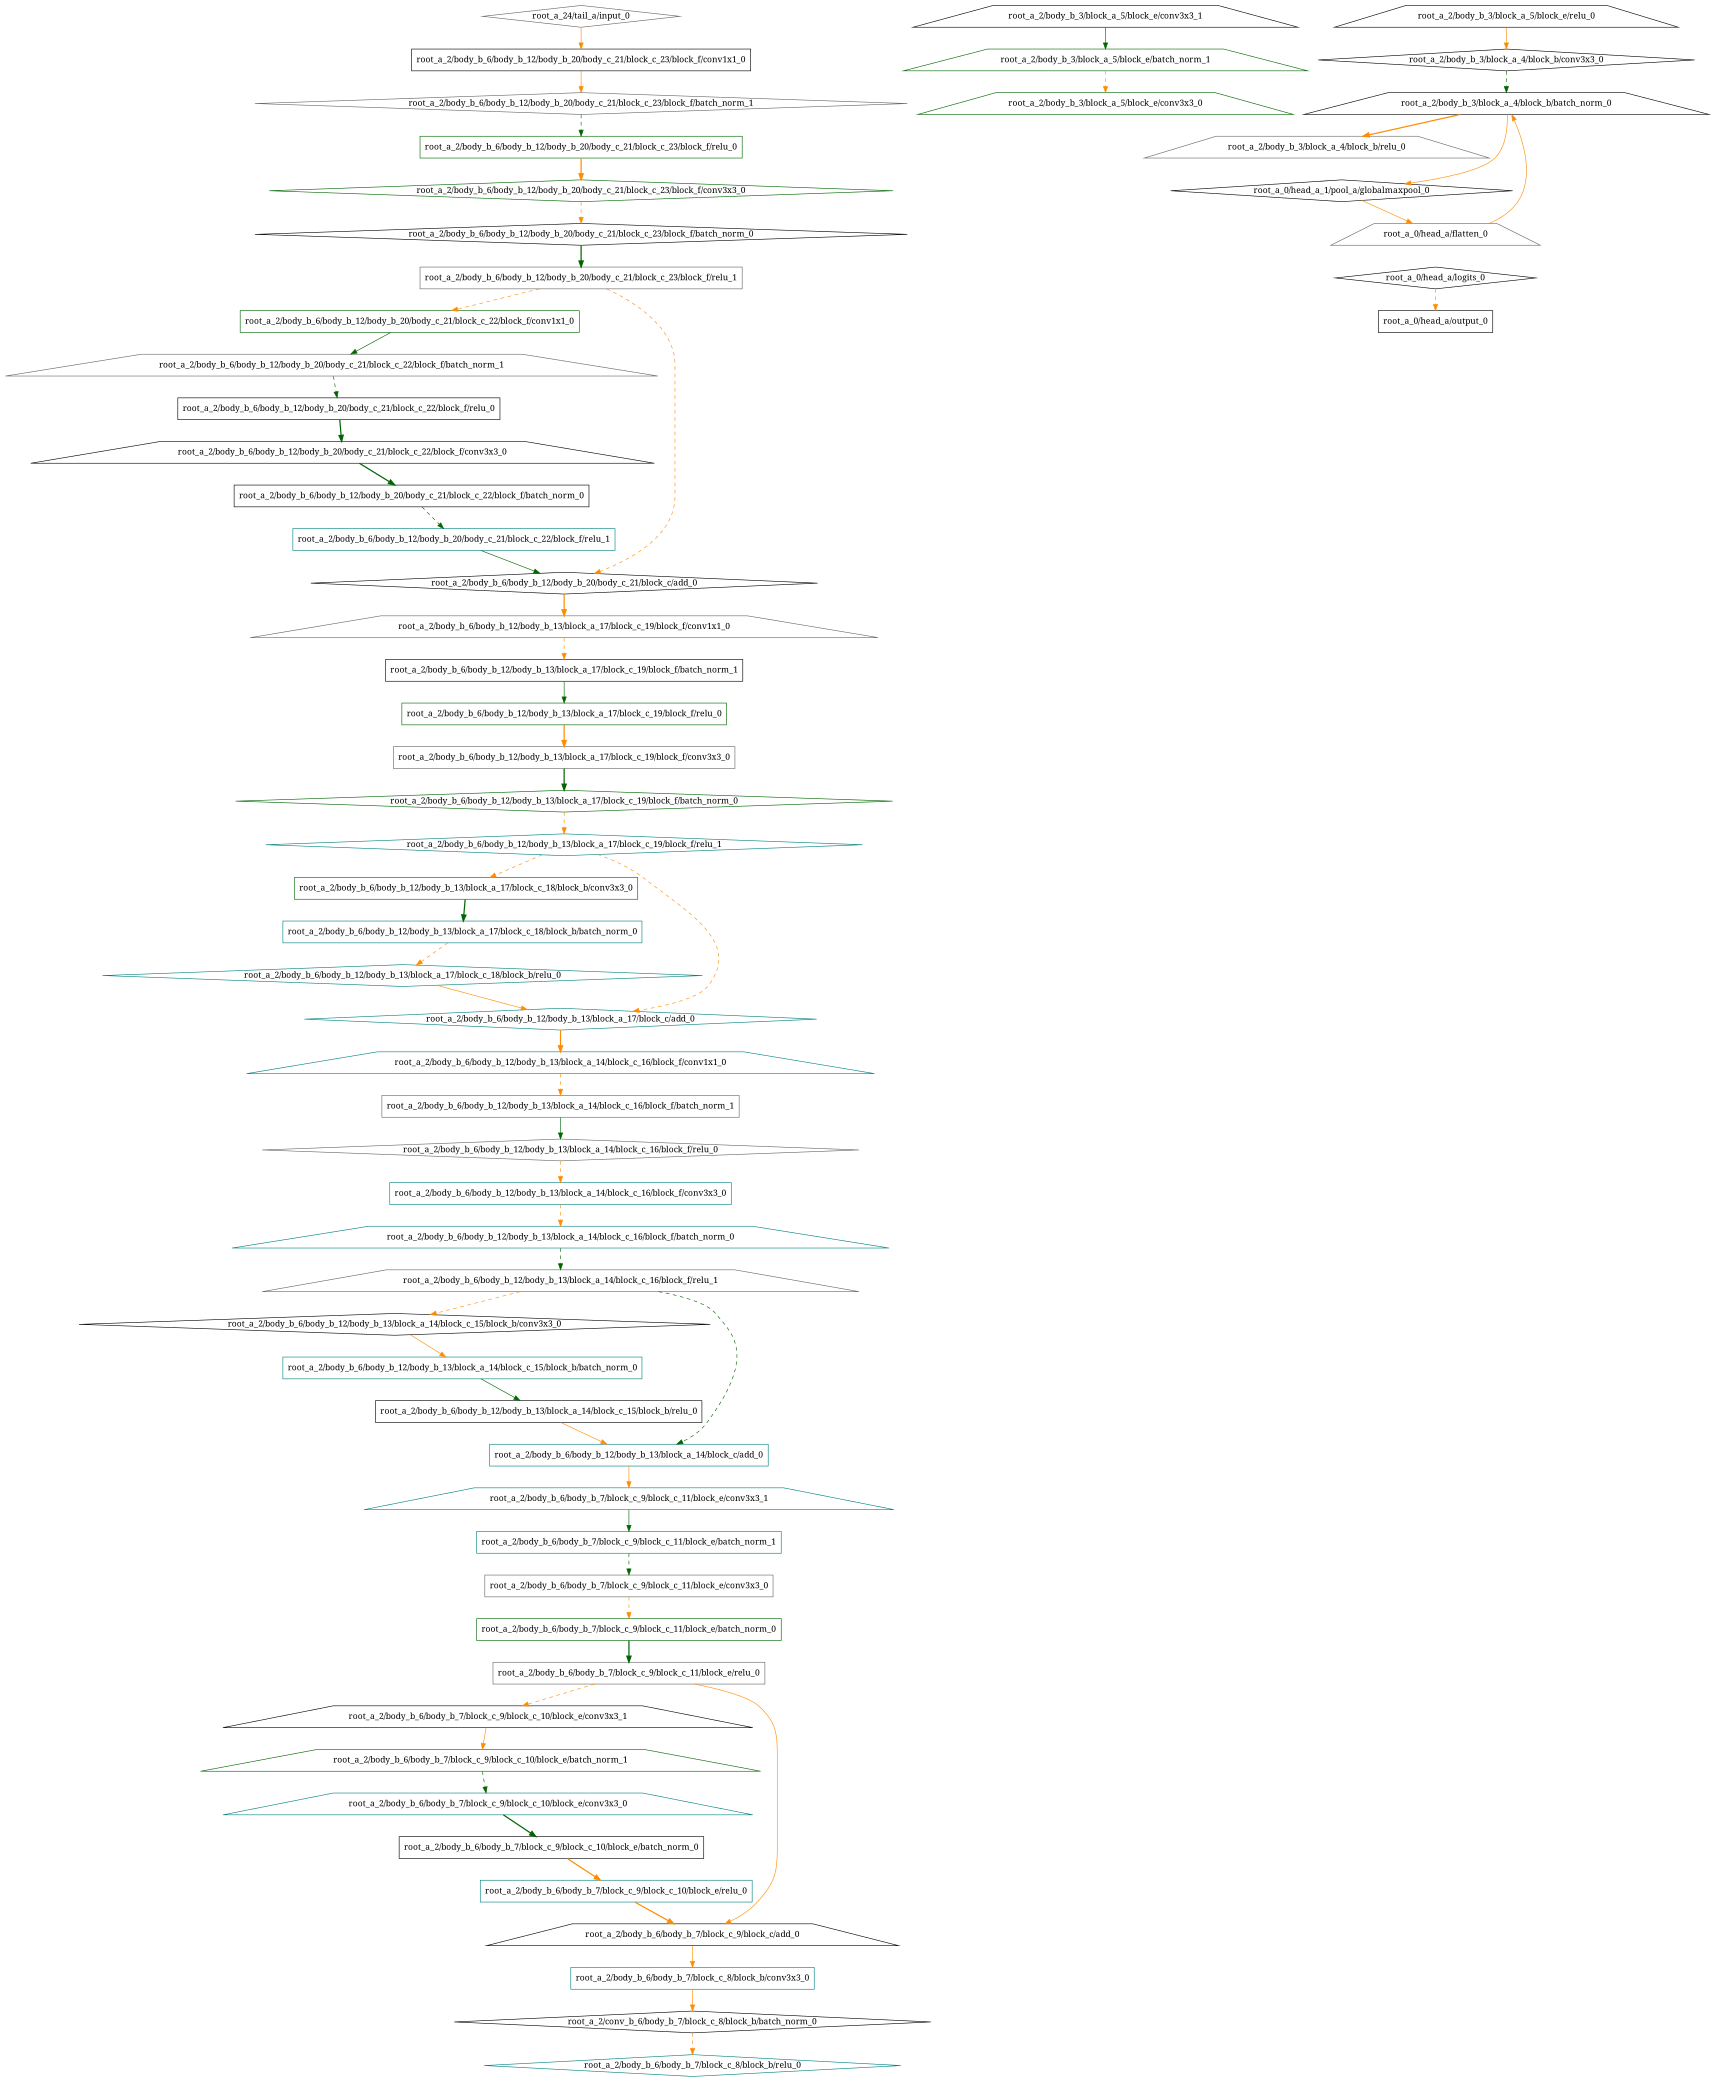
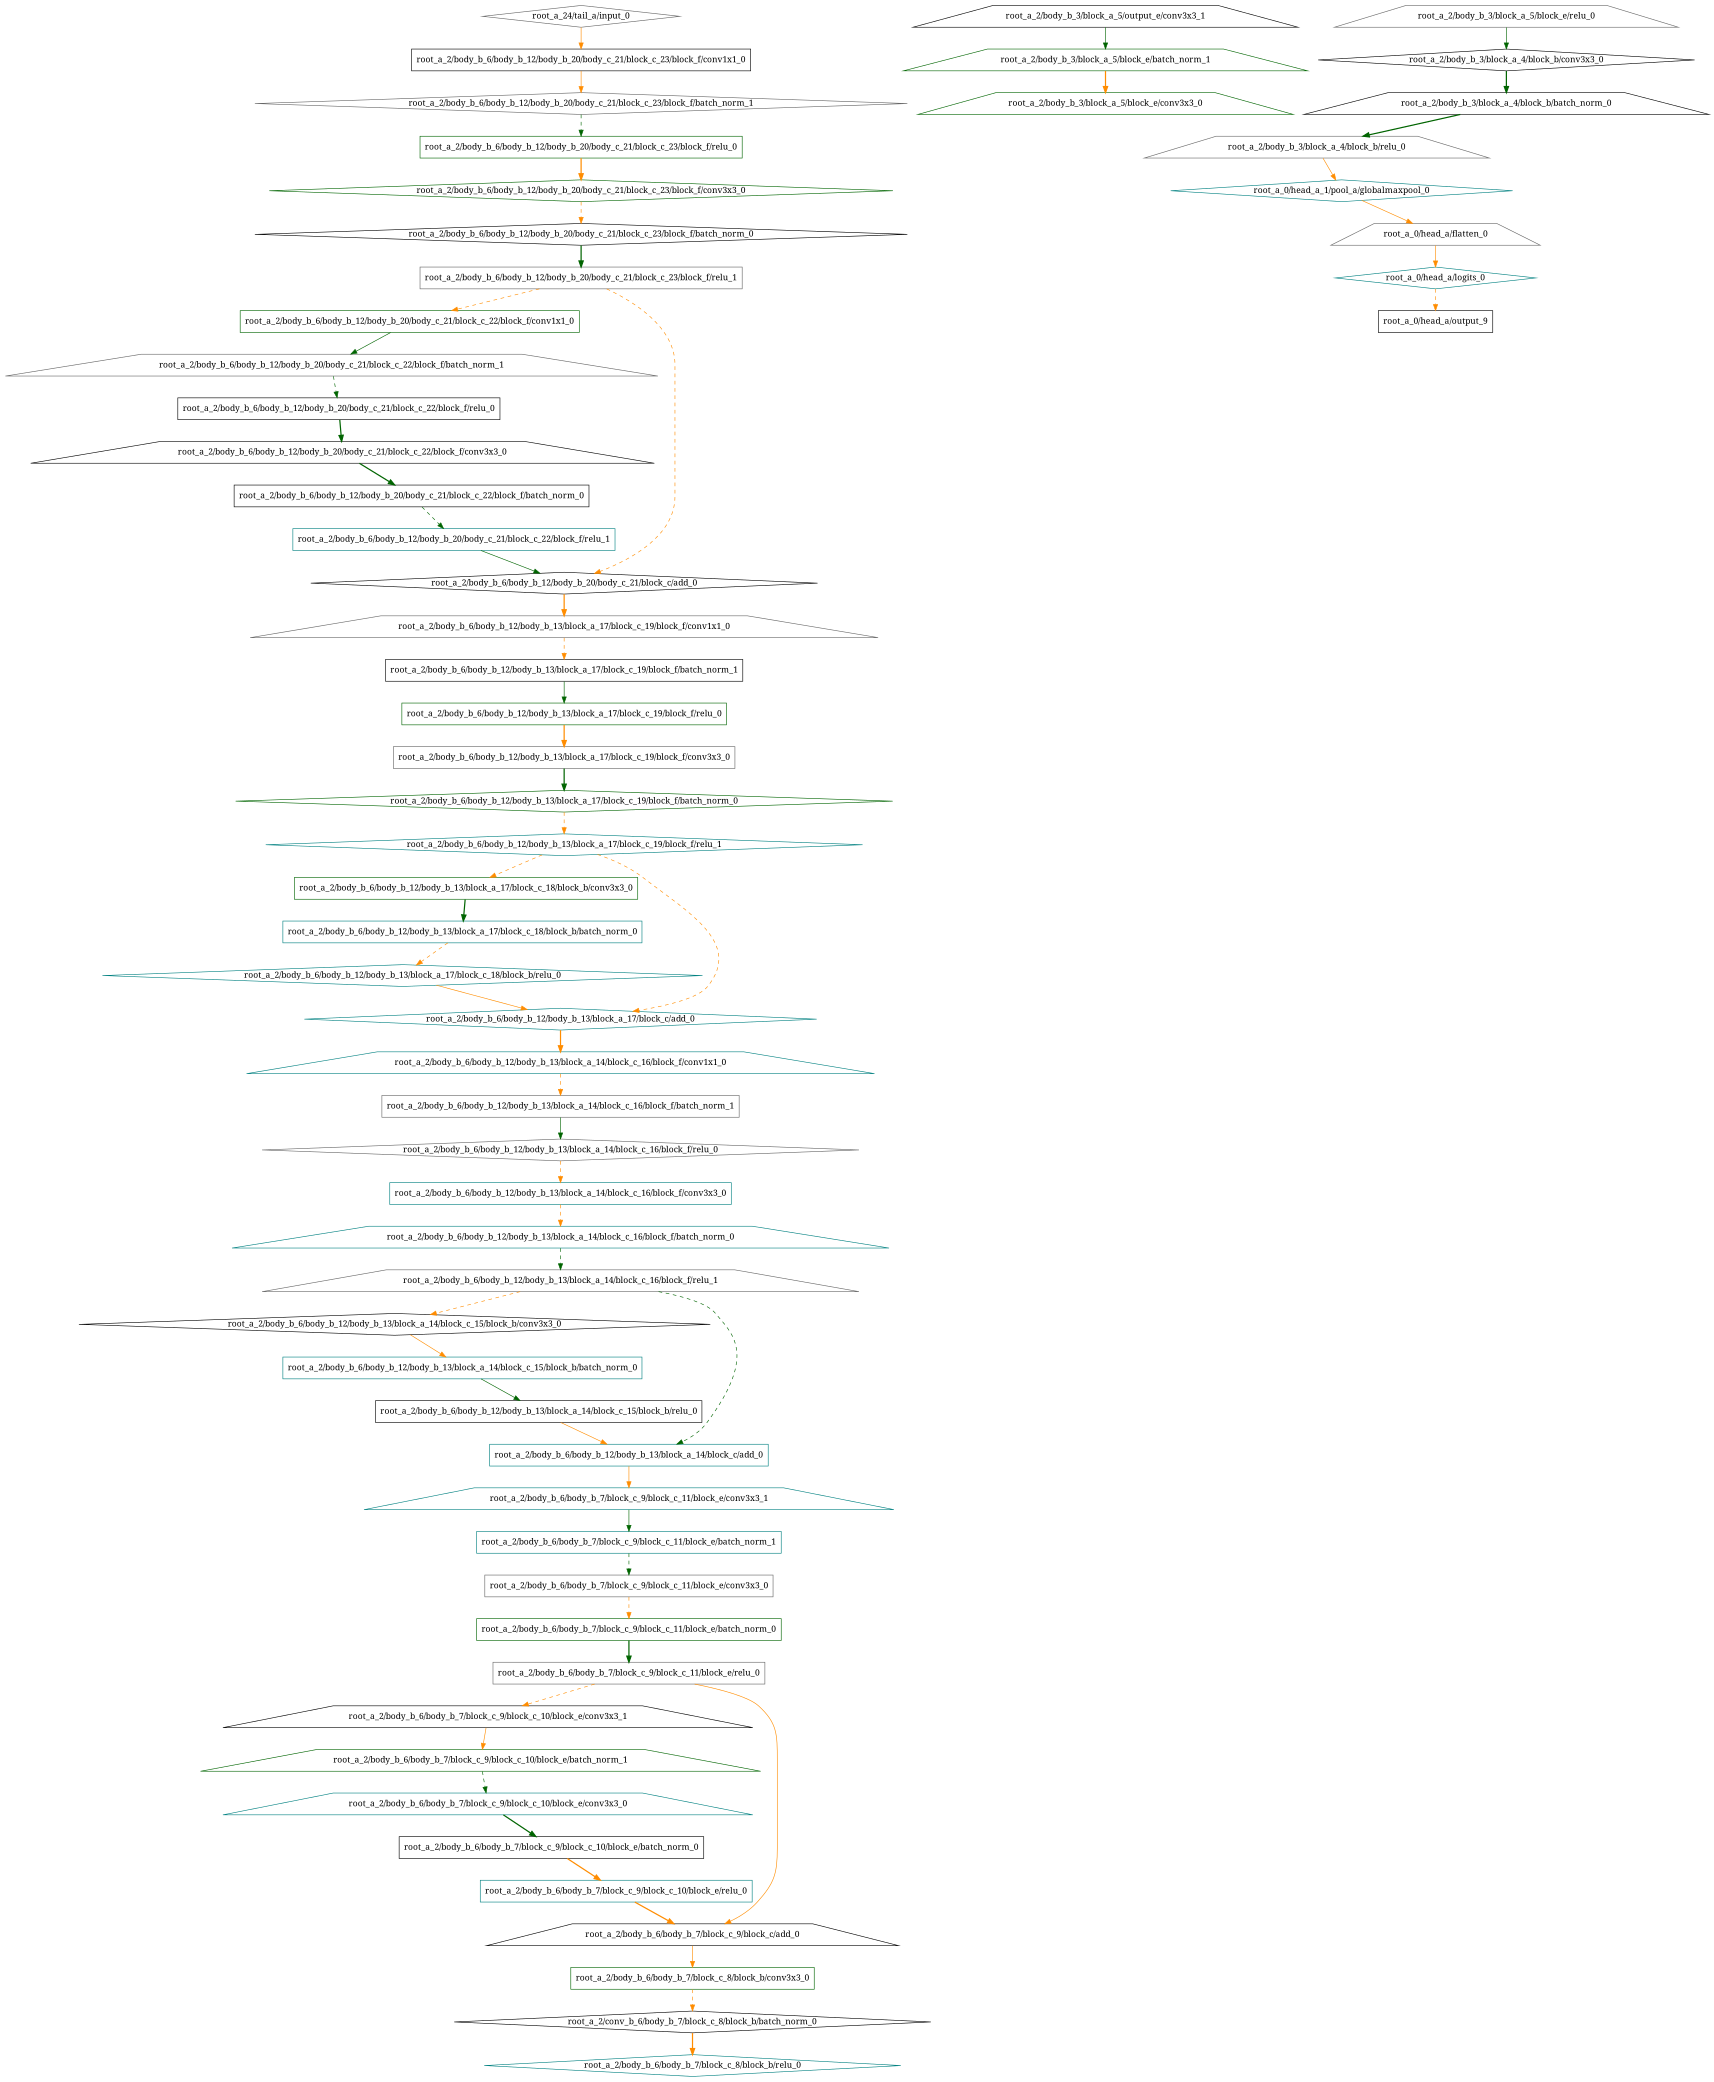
(1106, 16) -> (1106, 16)
(1506, 16) -> (1506, 16)
(1506, 35) -> (1506, 35)
(1106, 79) -> (1106, 79)
(1506, 79) -> (1506, 79)
(1415, 125) -> (1415, 125)
(1477, 168) -> (1328, 167)
(1526, 179) -> (1436, 253)
(1342, 191) -> (1342, 191)
(1436, 278) -> (1436, 278)
(1436, 322) -> (1436, 322)
(693, 1978) -> (693, 1978)
(693, 1997) -> (693, 1997)
(693, 2041) -> (693, 2041)
